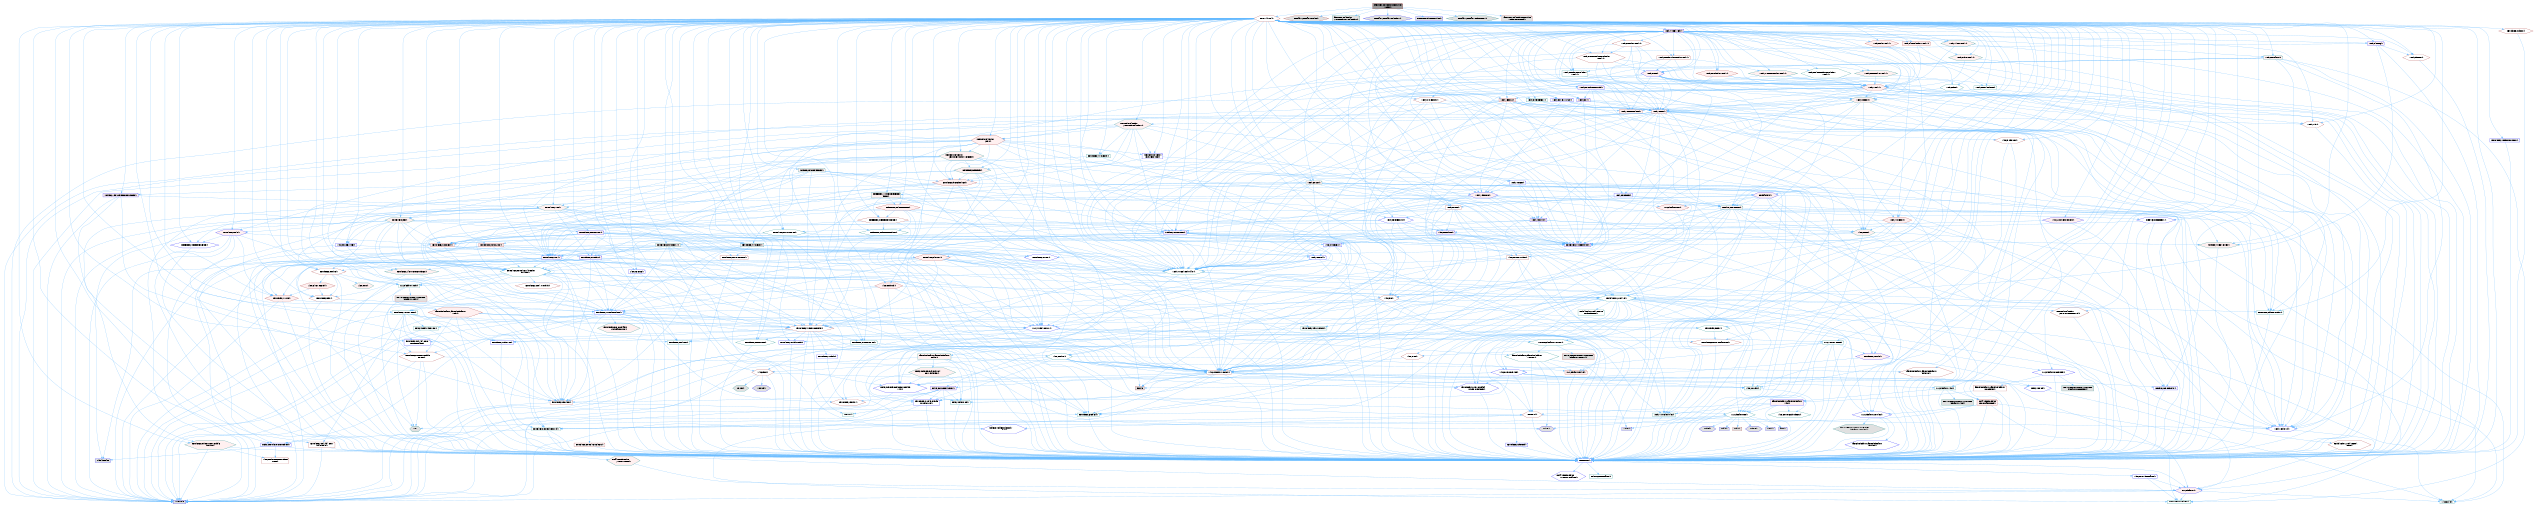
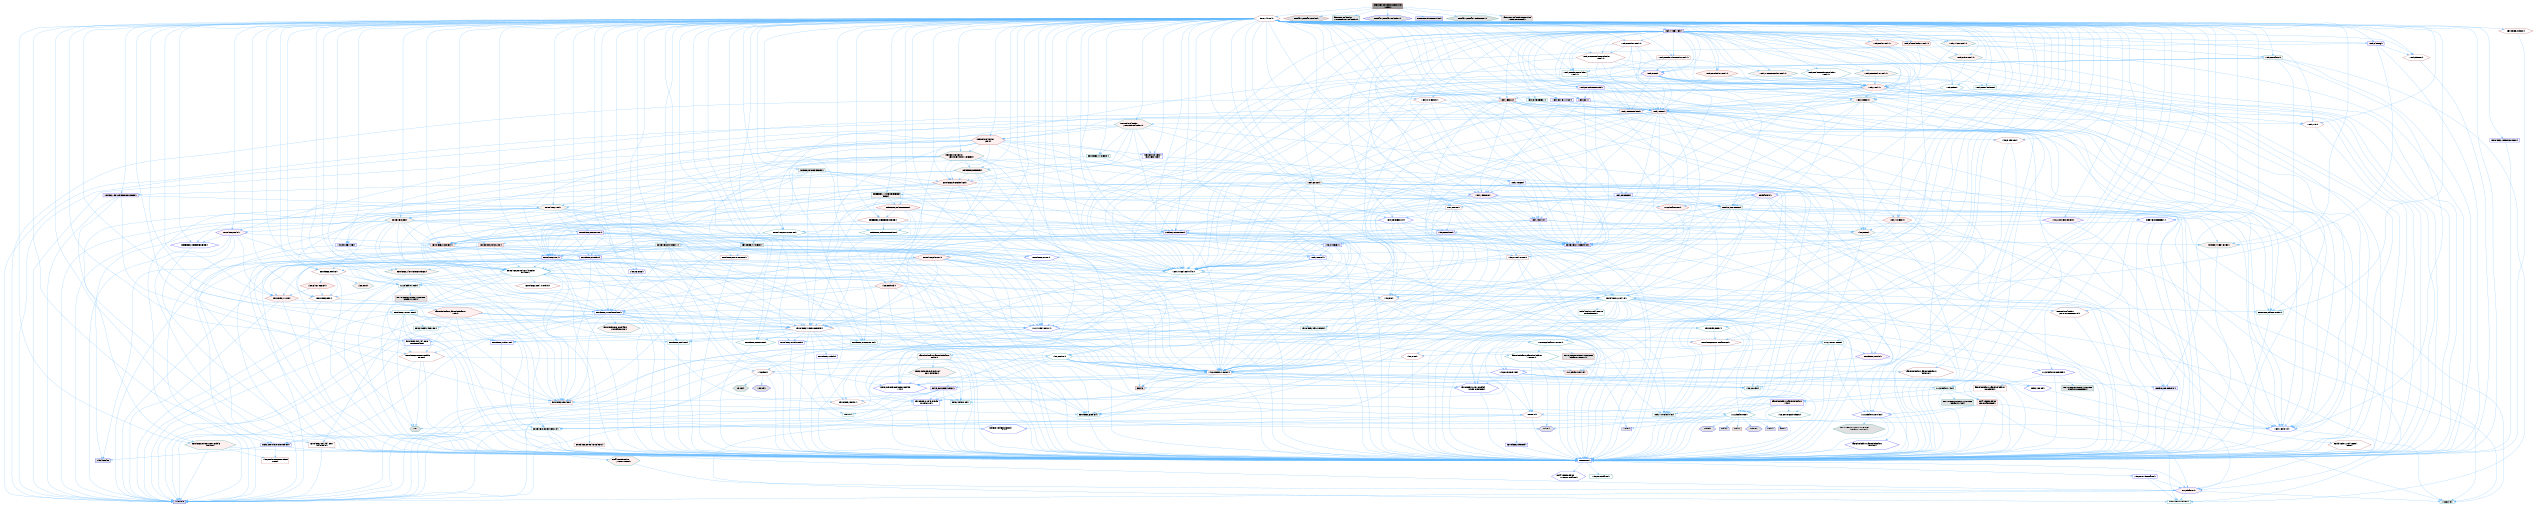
(1453, 208) -> (1453, 208)
(1518, 258) -> (1518, 258)
(1601, 476) -> (1601, 476)
